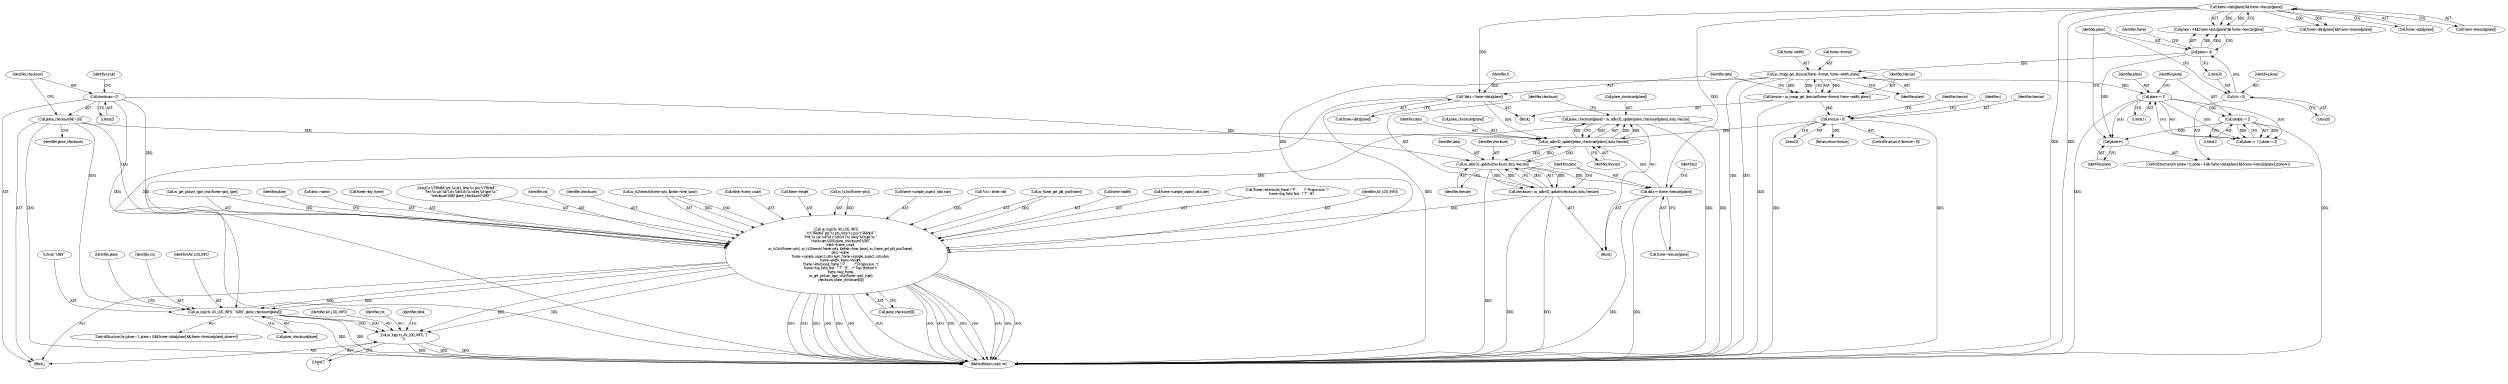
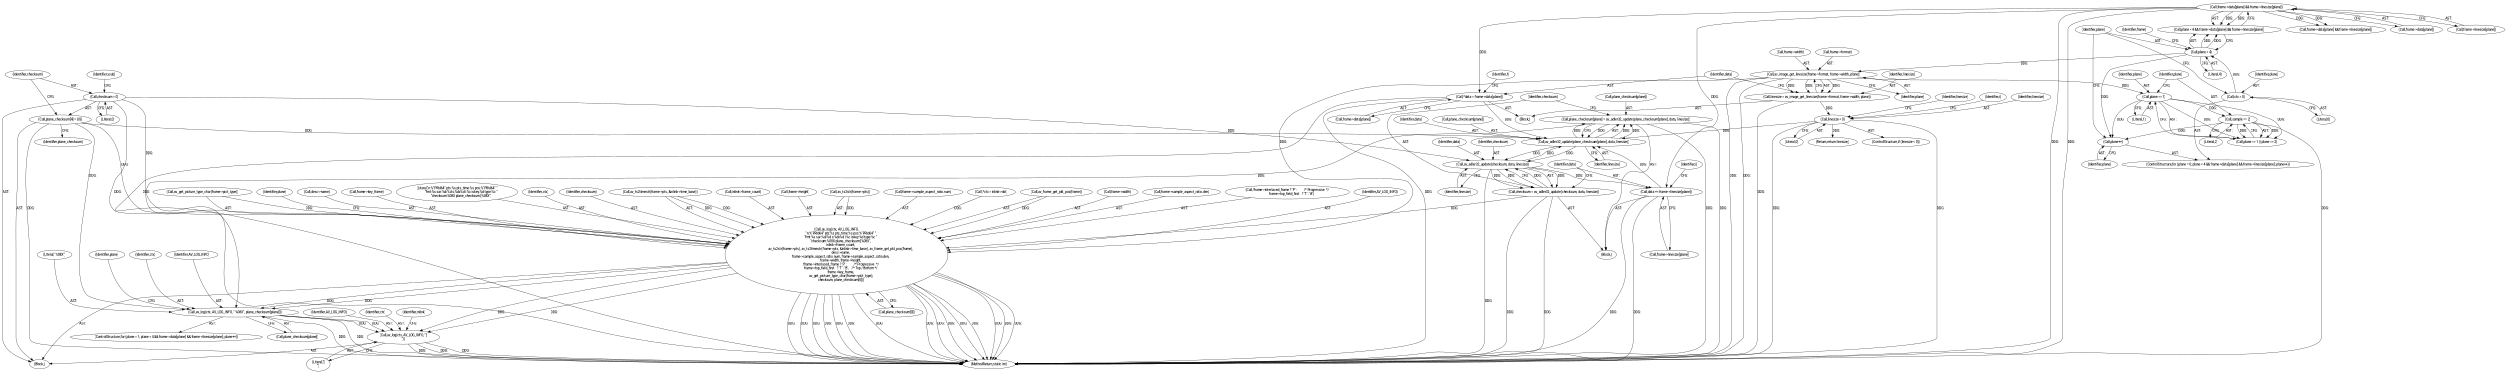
(1495, 86) -> (1495, 86)
(2222, 86) -> (2211, 64)
(1686, 360) -> none
